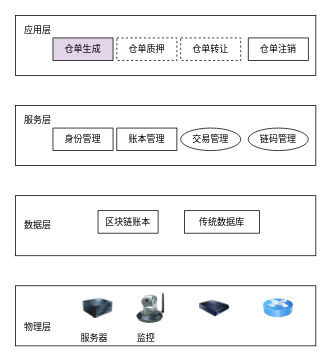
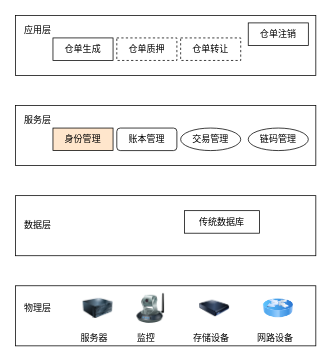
(83, 49) -> (83, 49)
(278, 49) -> (278, 34)
(83, 139) -> (83, 139)
(147, 139) -> (147, 139)
(128, 222) -> none
(42, 327) -> (42, 308)
none -> (214, 338)
none -> (278, 338)
